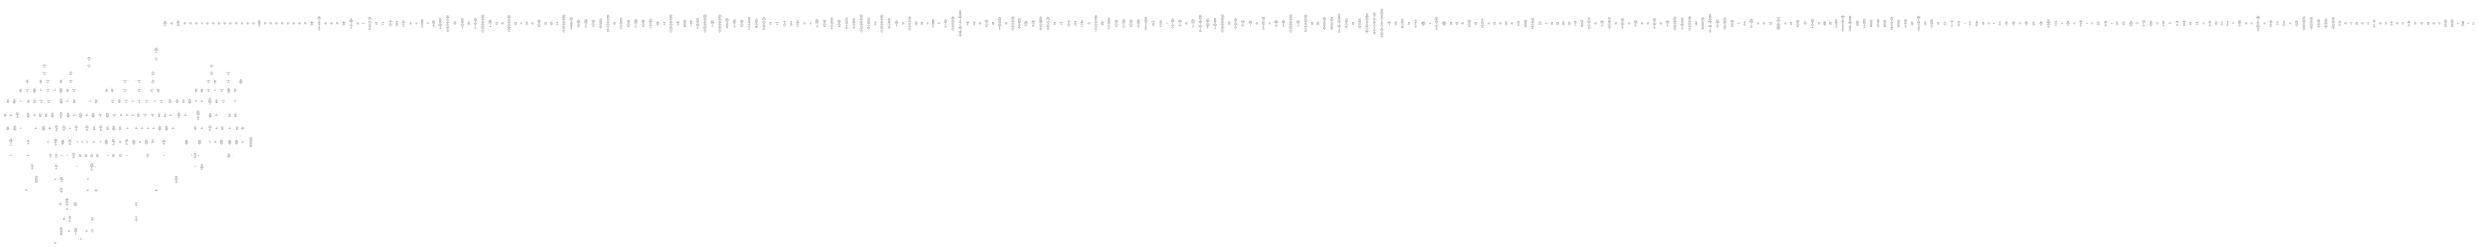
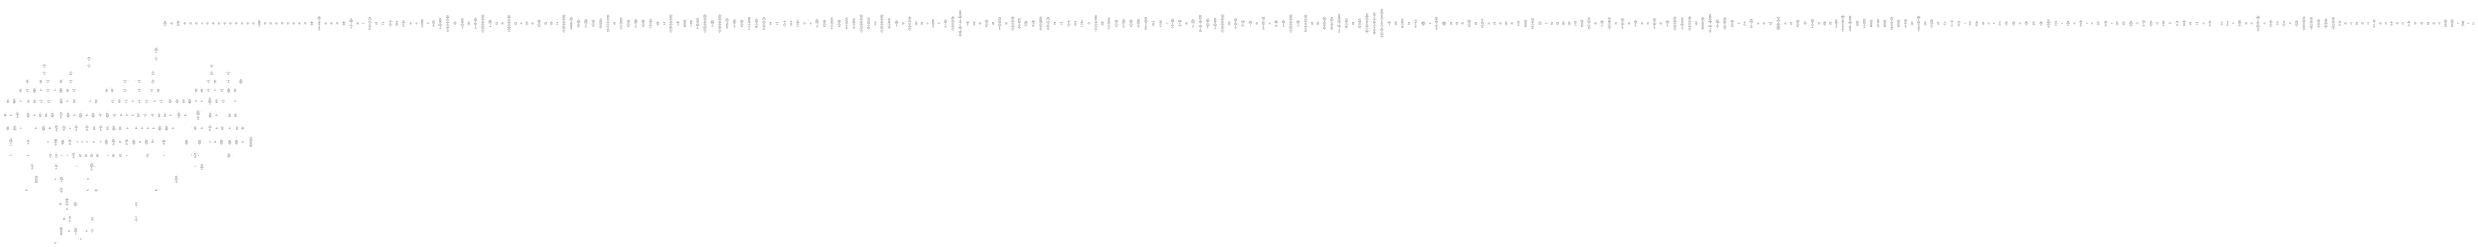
(2216, 24) -> none
